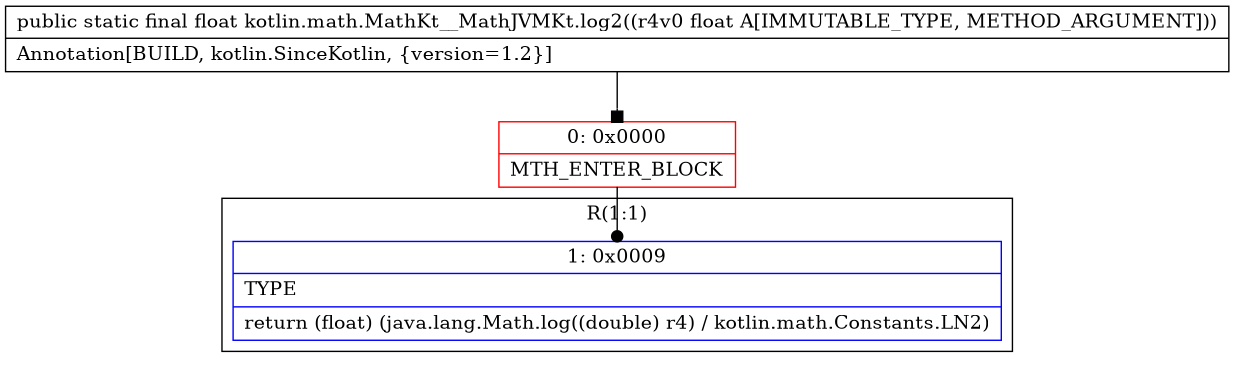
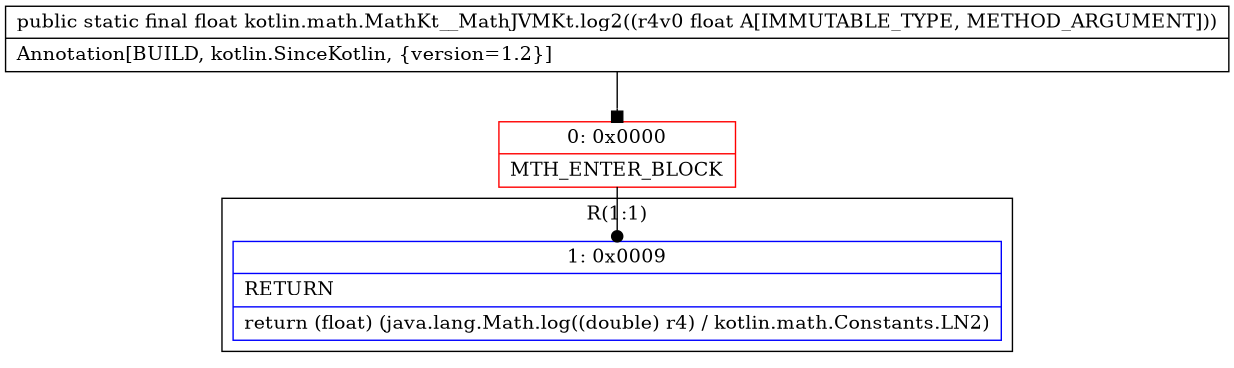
(271, 289) -> (289, 289)
